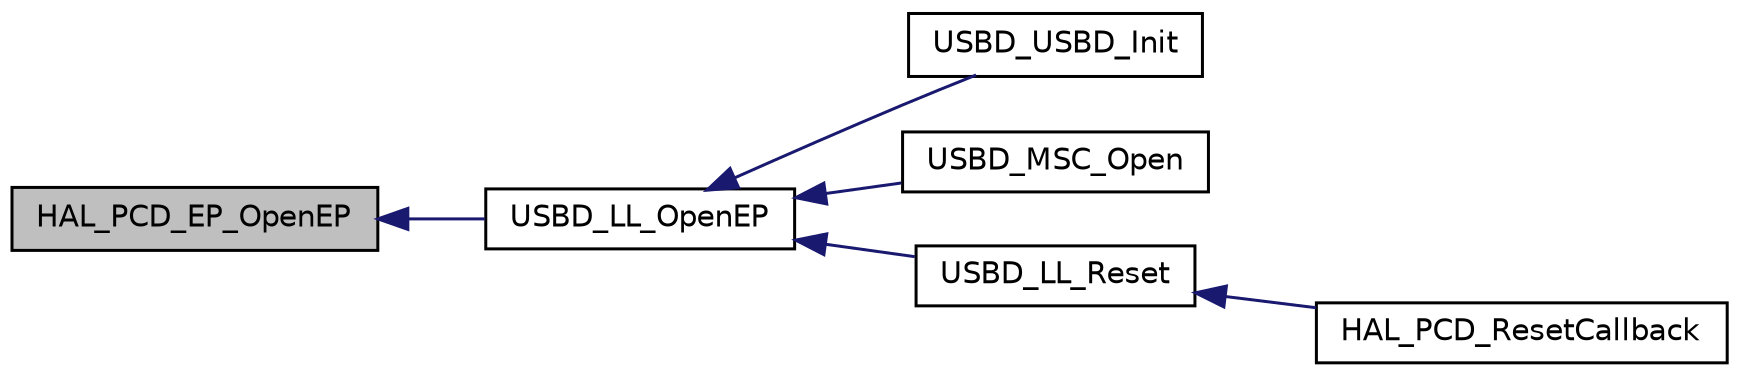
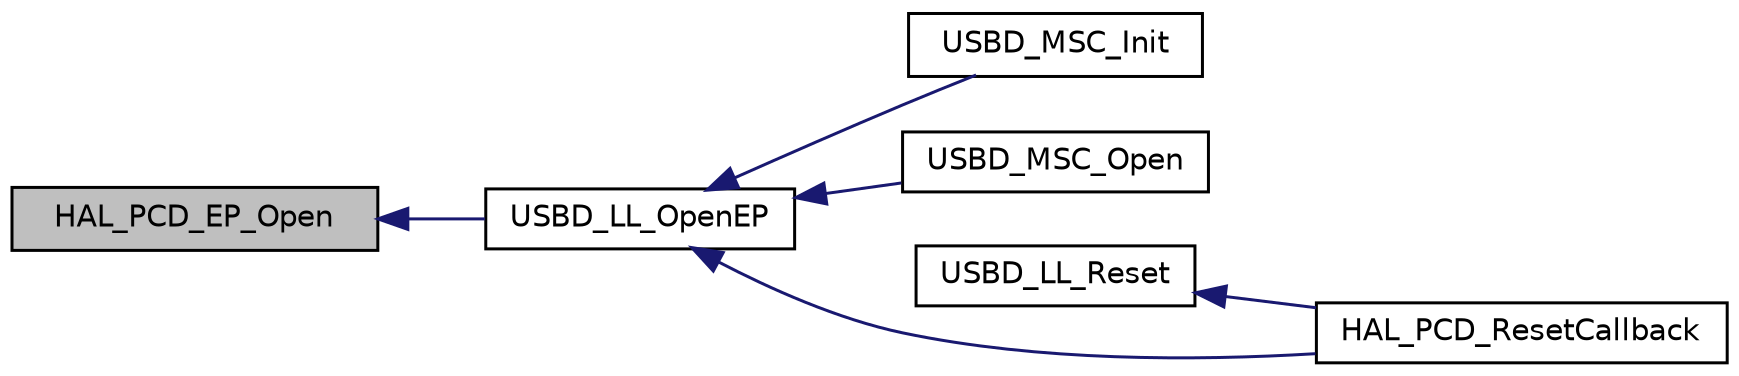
(1056, 45) -> (1056, 45)
(195, 219) -> (195, 219)
(870, 250) -> (1010, 349)
